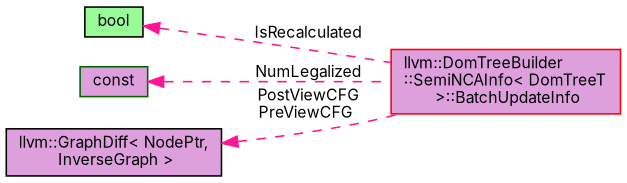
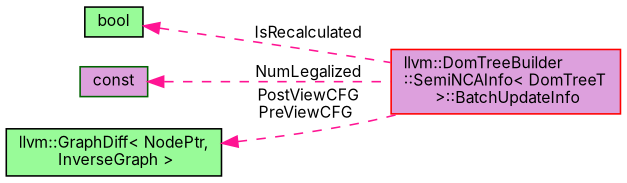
(114, 152) -> (114, 152)
